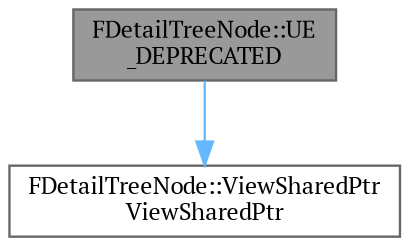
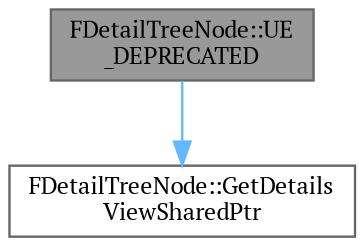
(205, 201) -> (182, 201)
